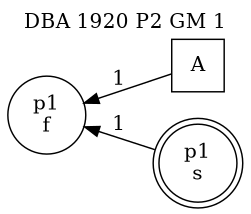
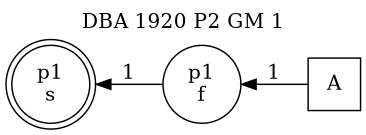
(127, 141) -> (137, 84)
